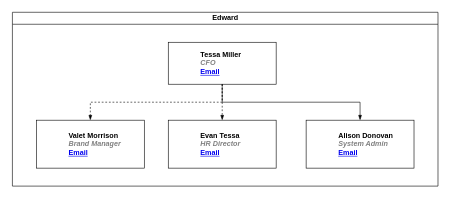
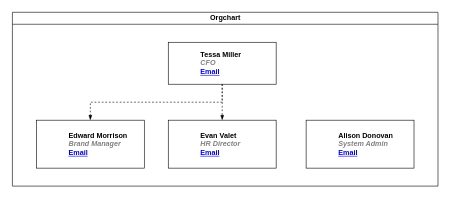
(226, 18) -> (226, 18)
(359, 102) -> none
(94, 144) -> (97, 144)
(221, 144) -> (221, 144)
